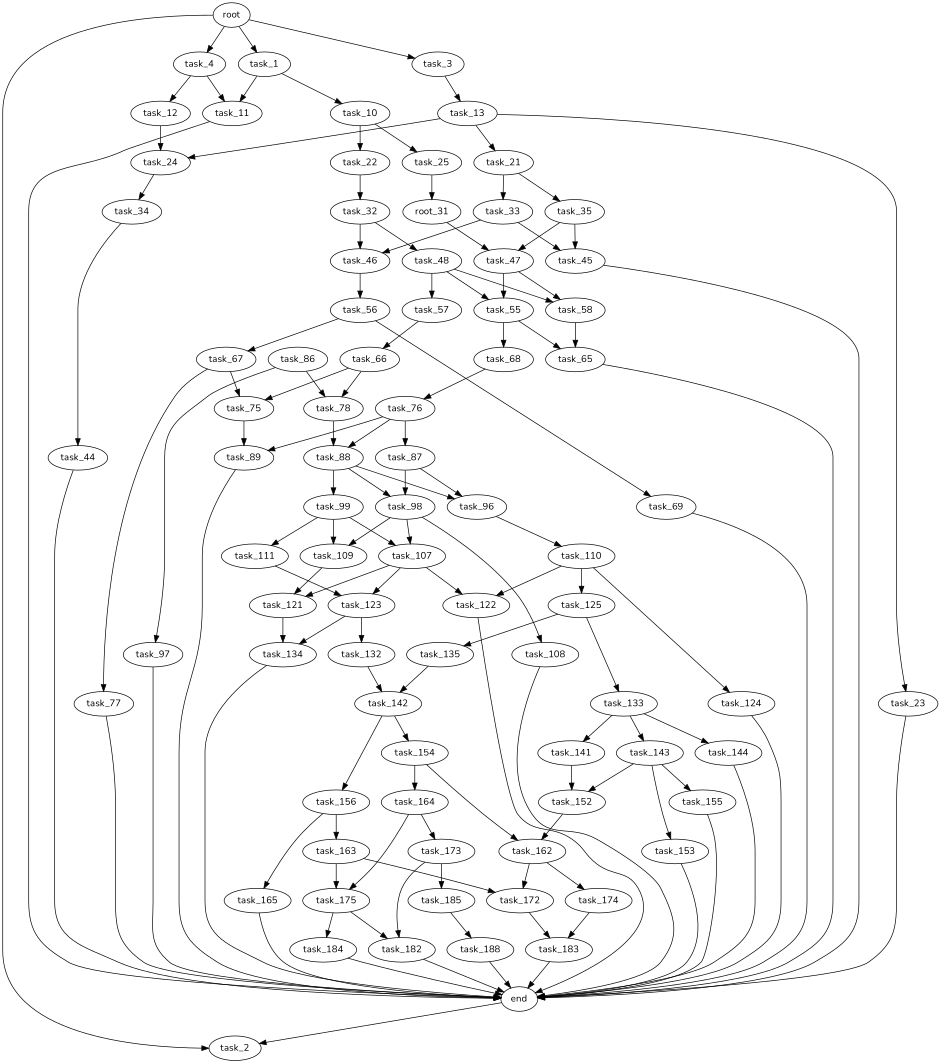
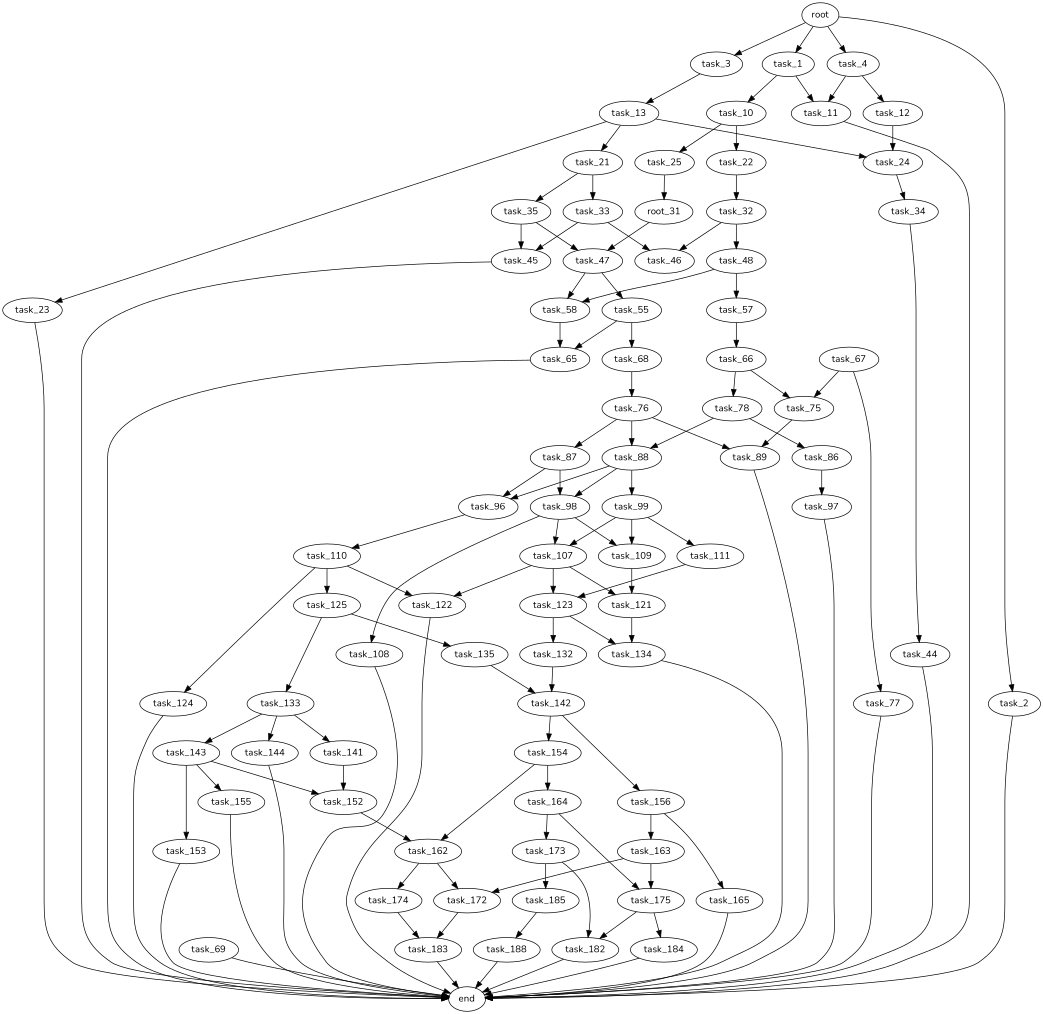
(465, 284) -> none
(360, 310) -> none
(311, 378) -> (773, 431)
(384, 1023) -> (864, 983)
